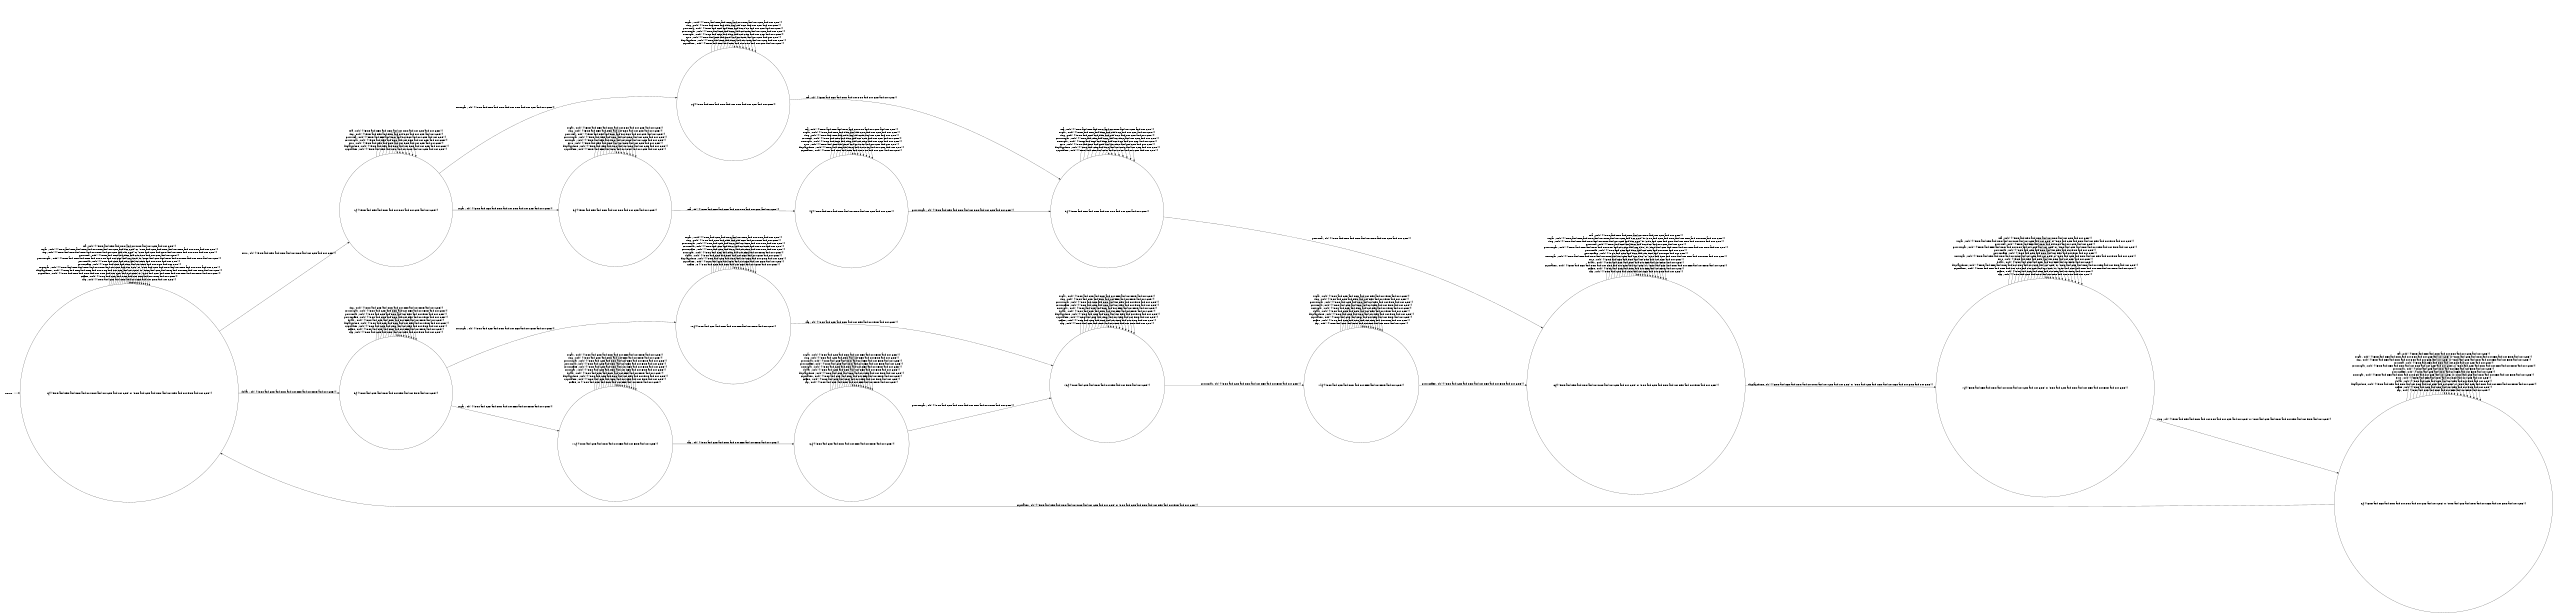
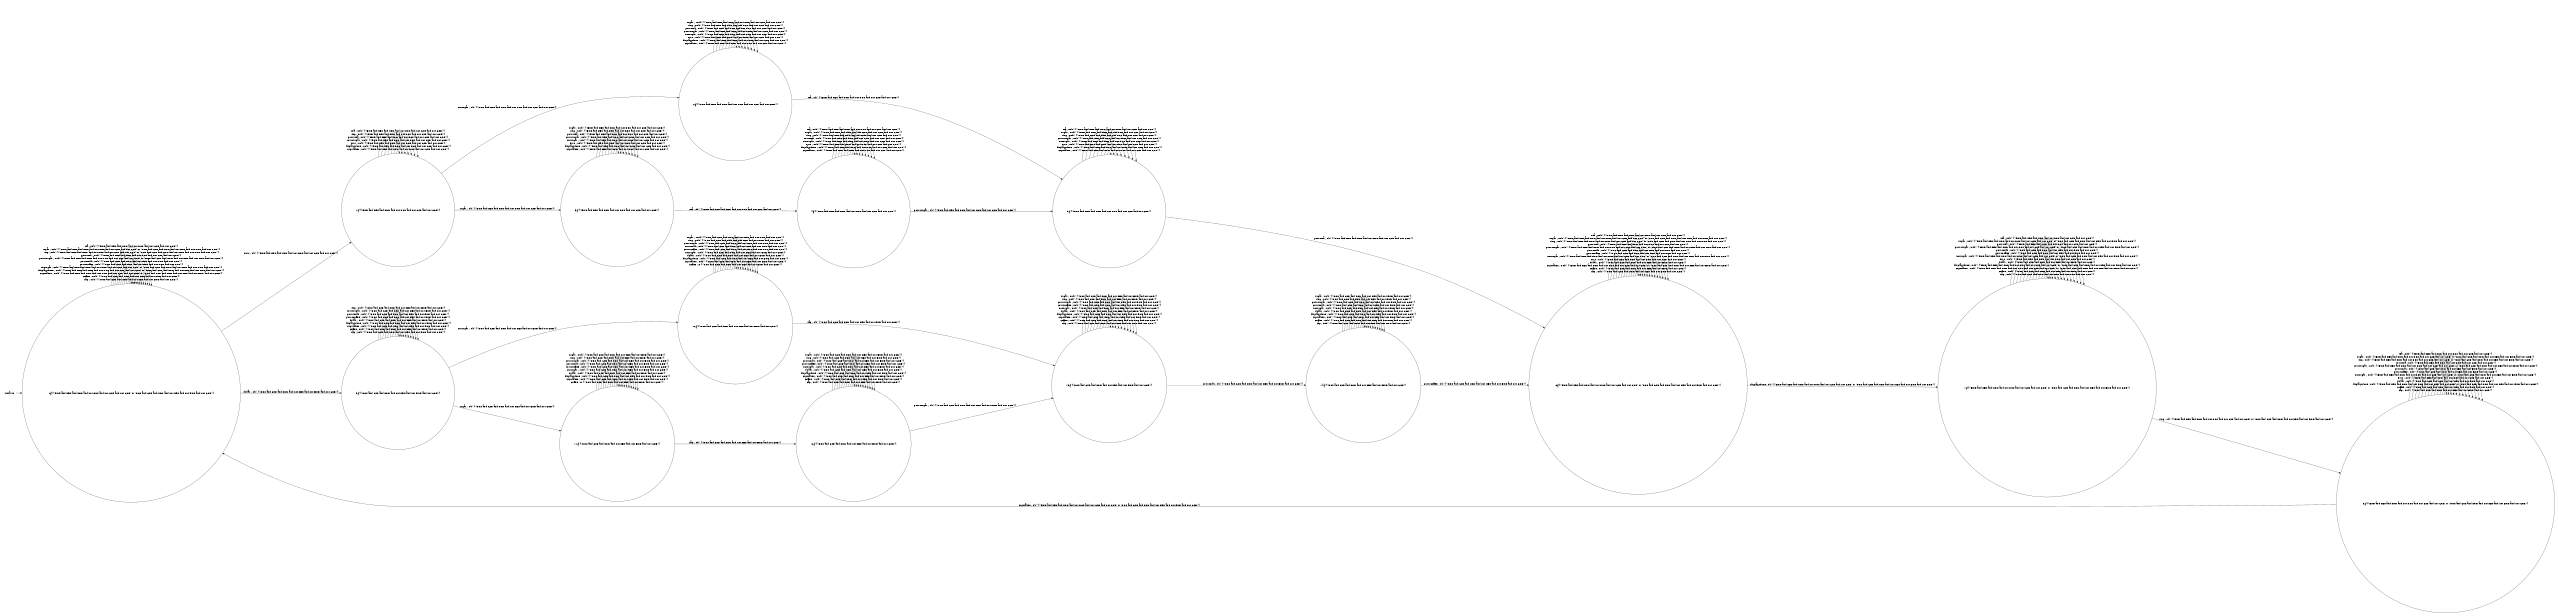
(9, 393) -> (10, 393)
